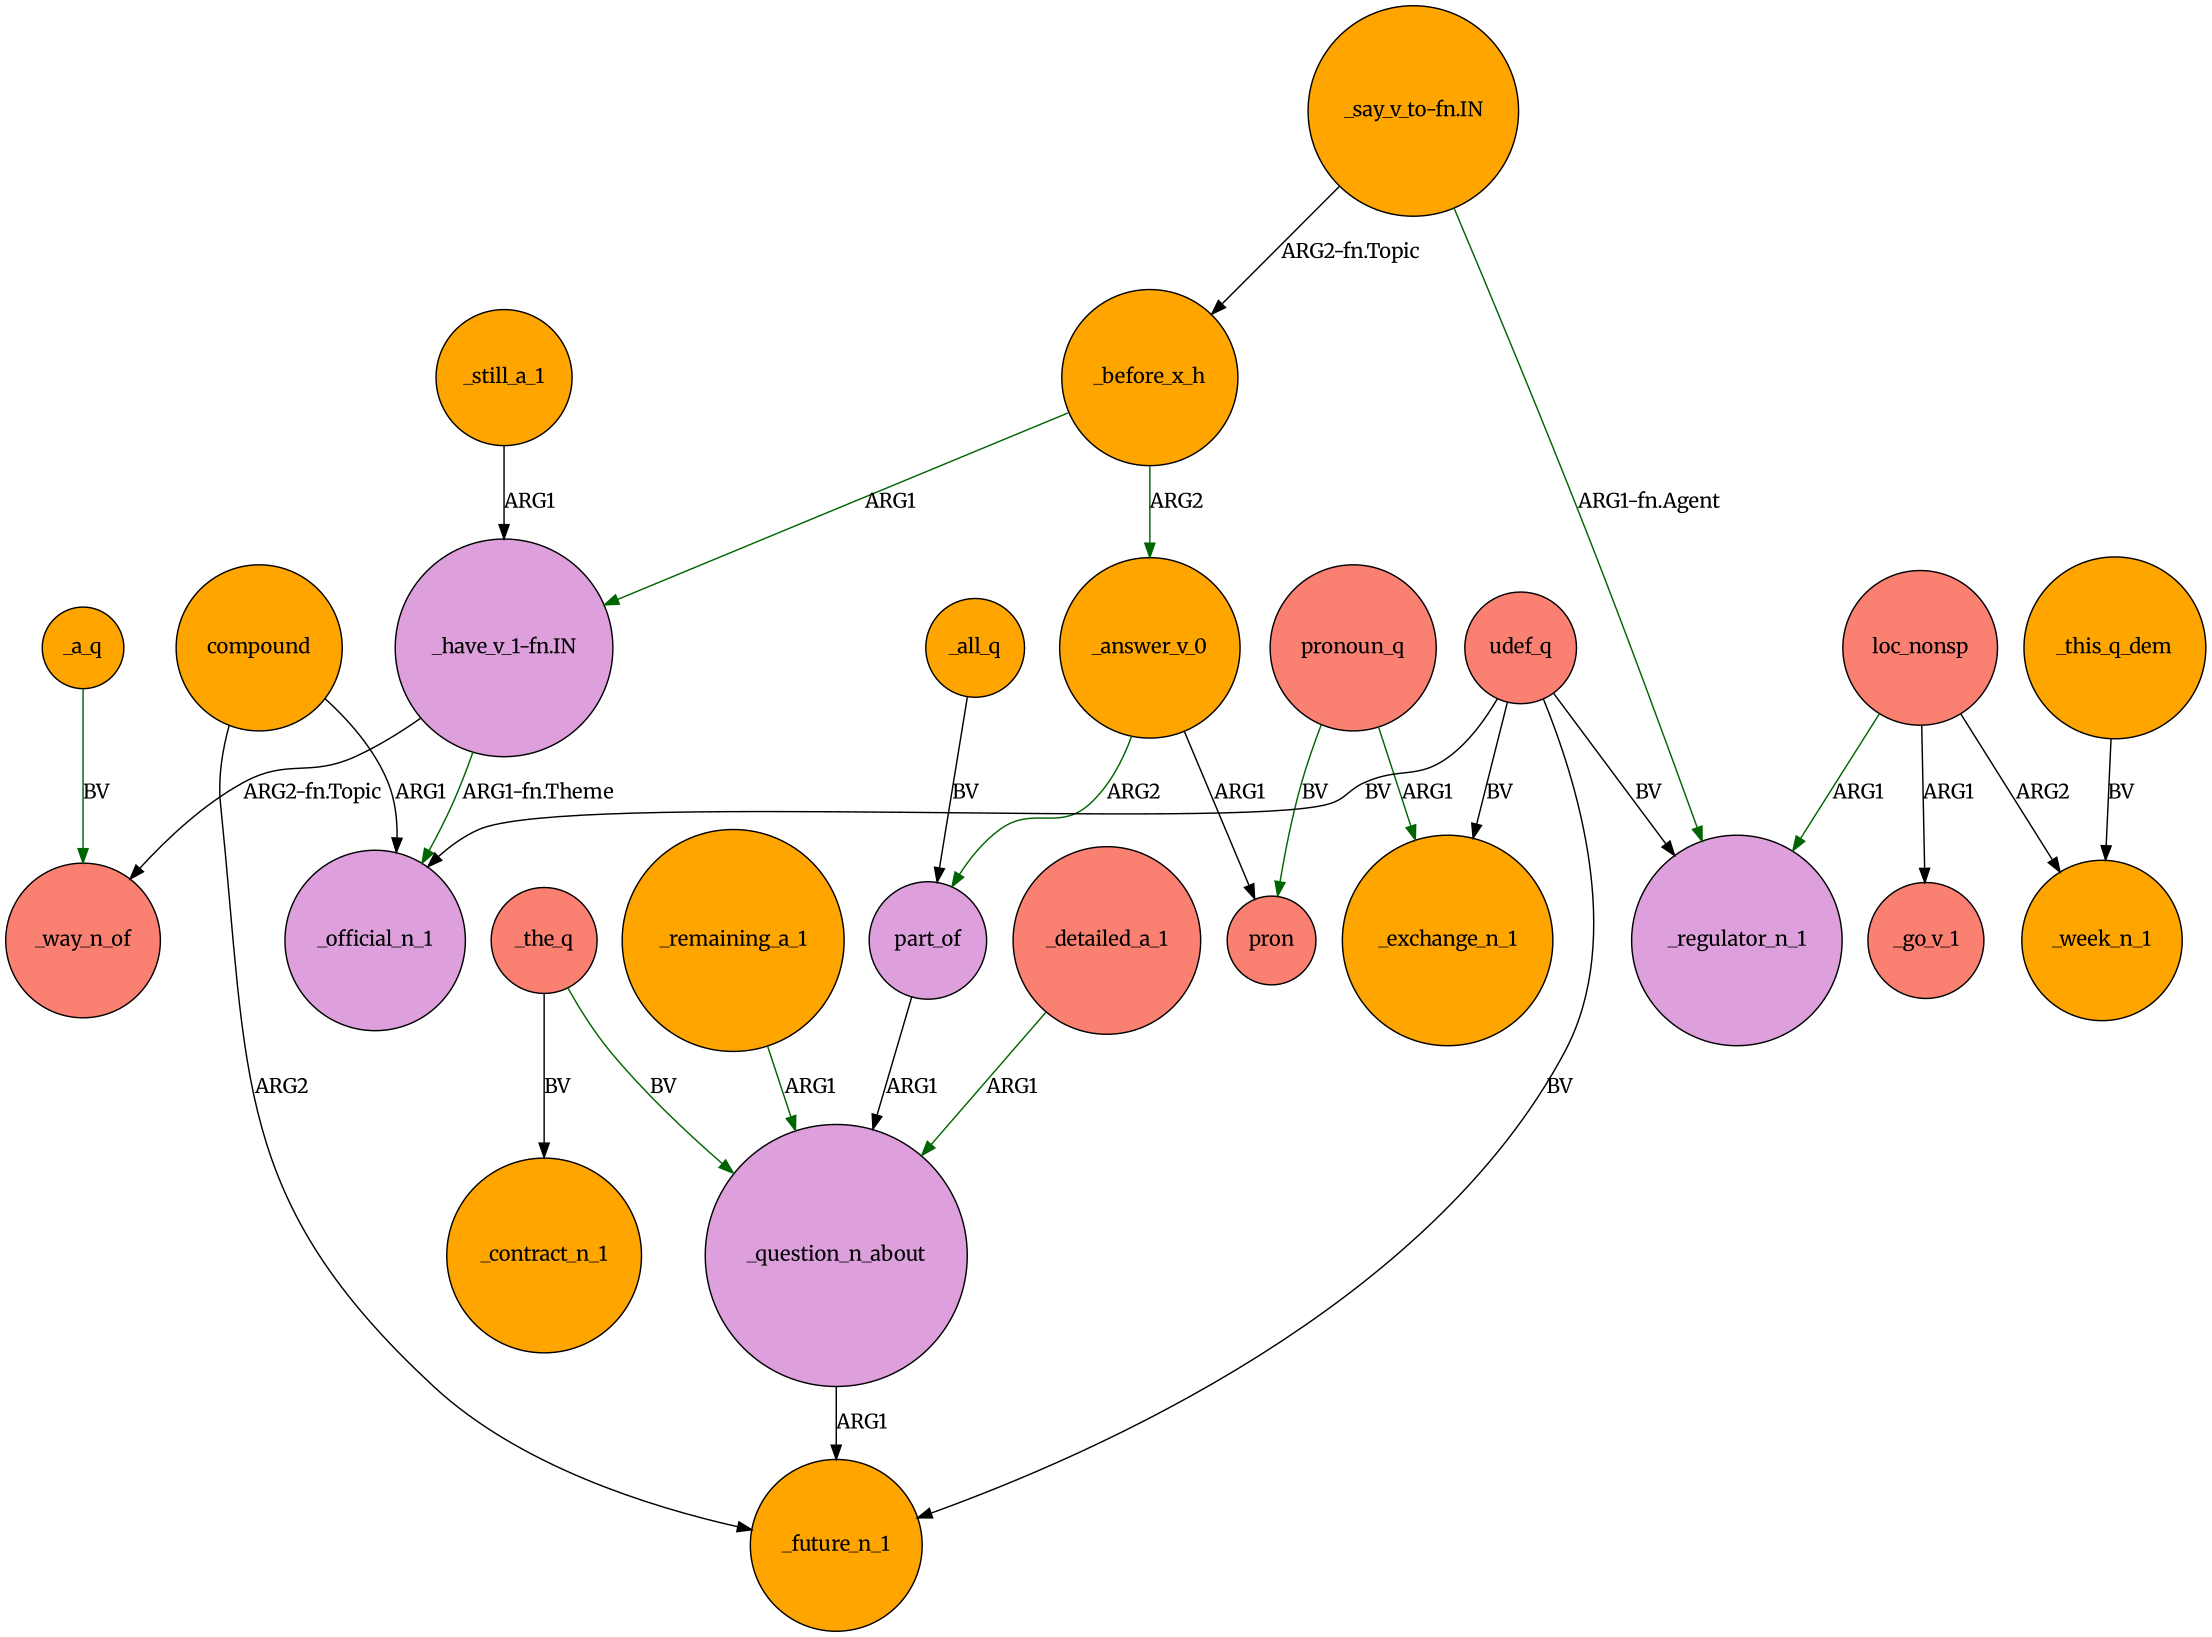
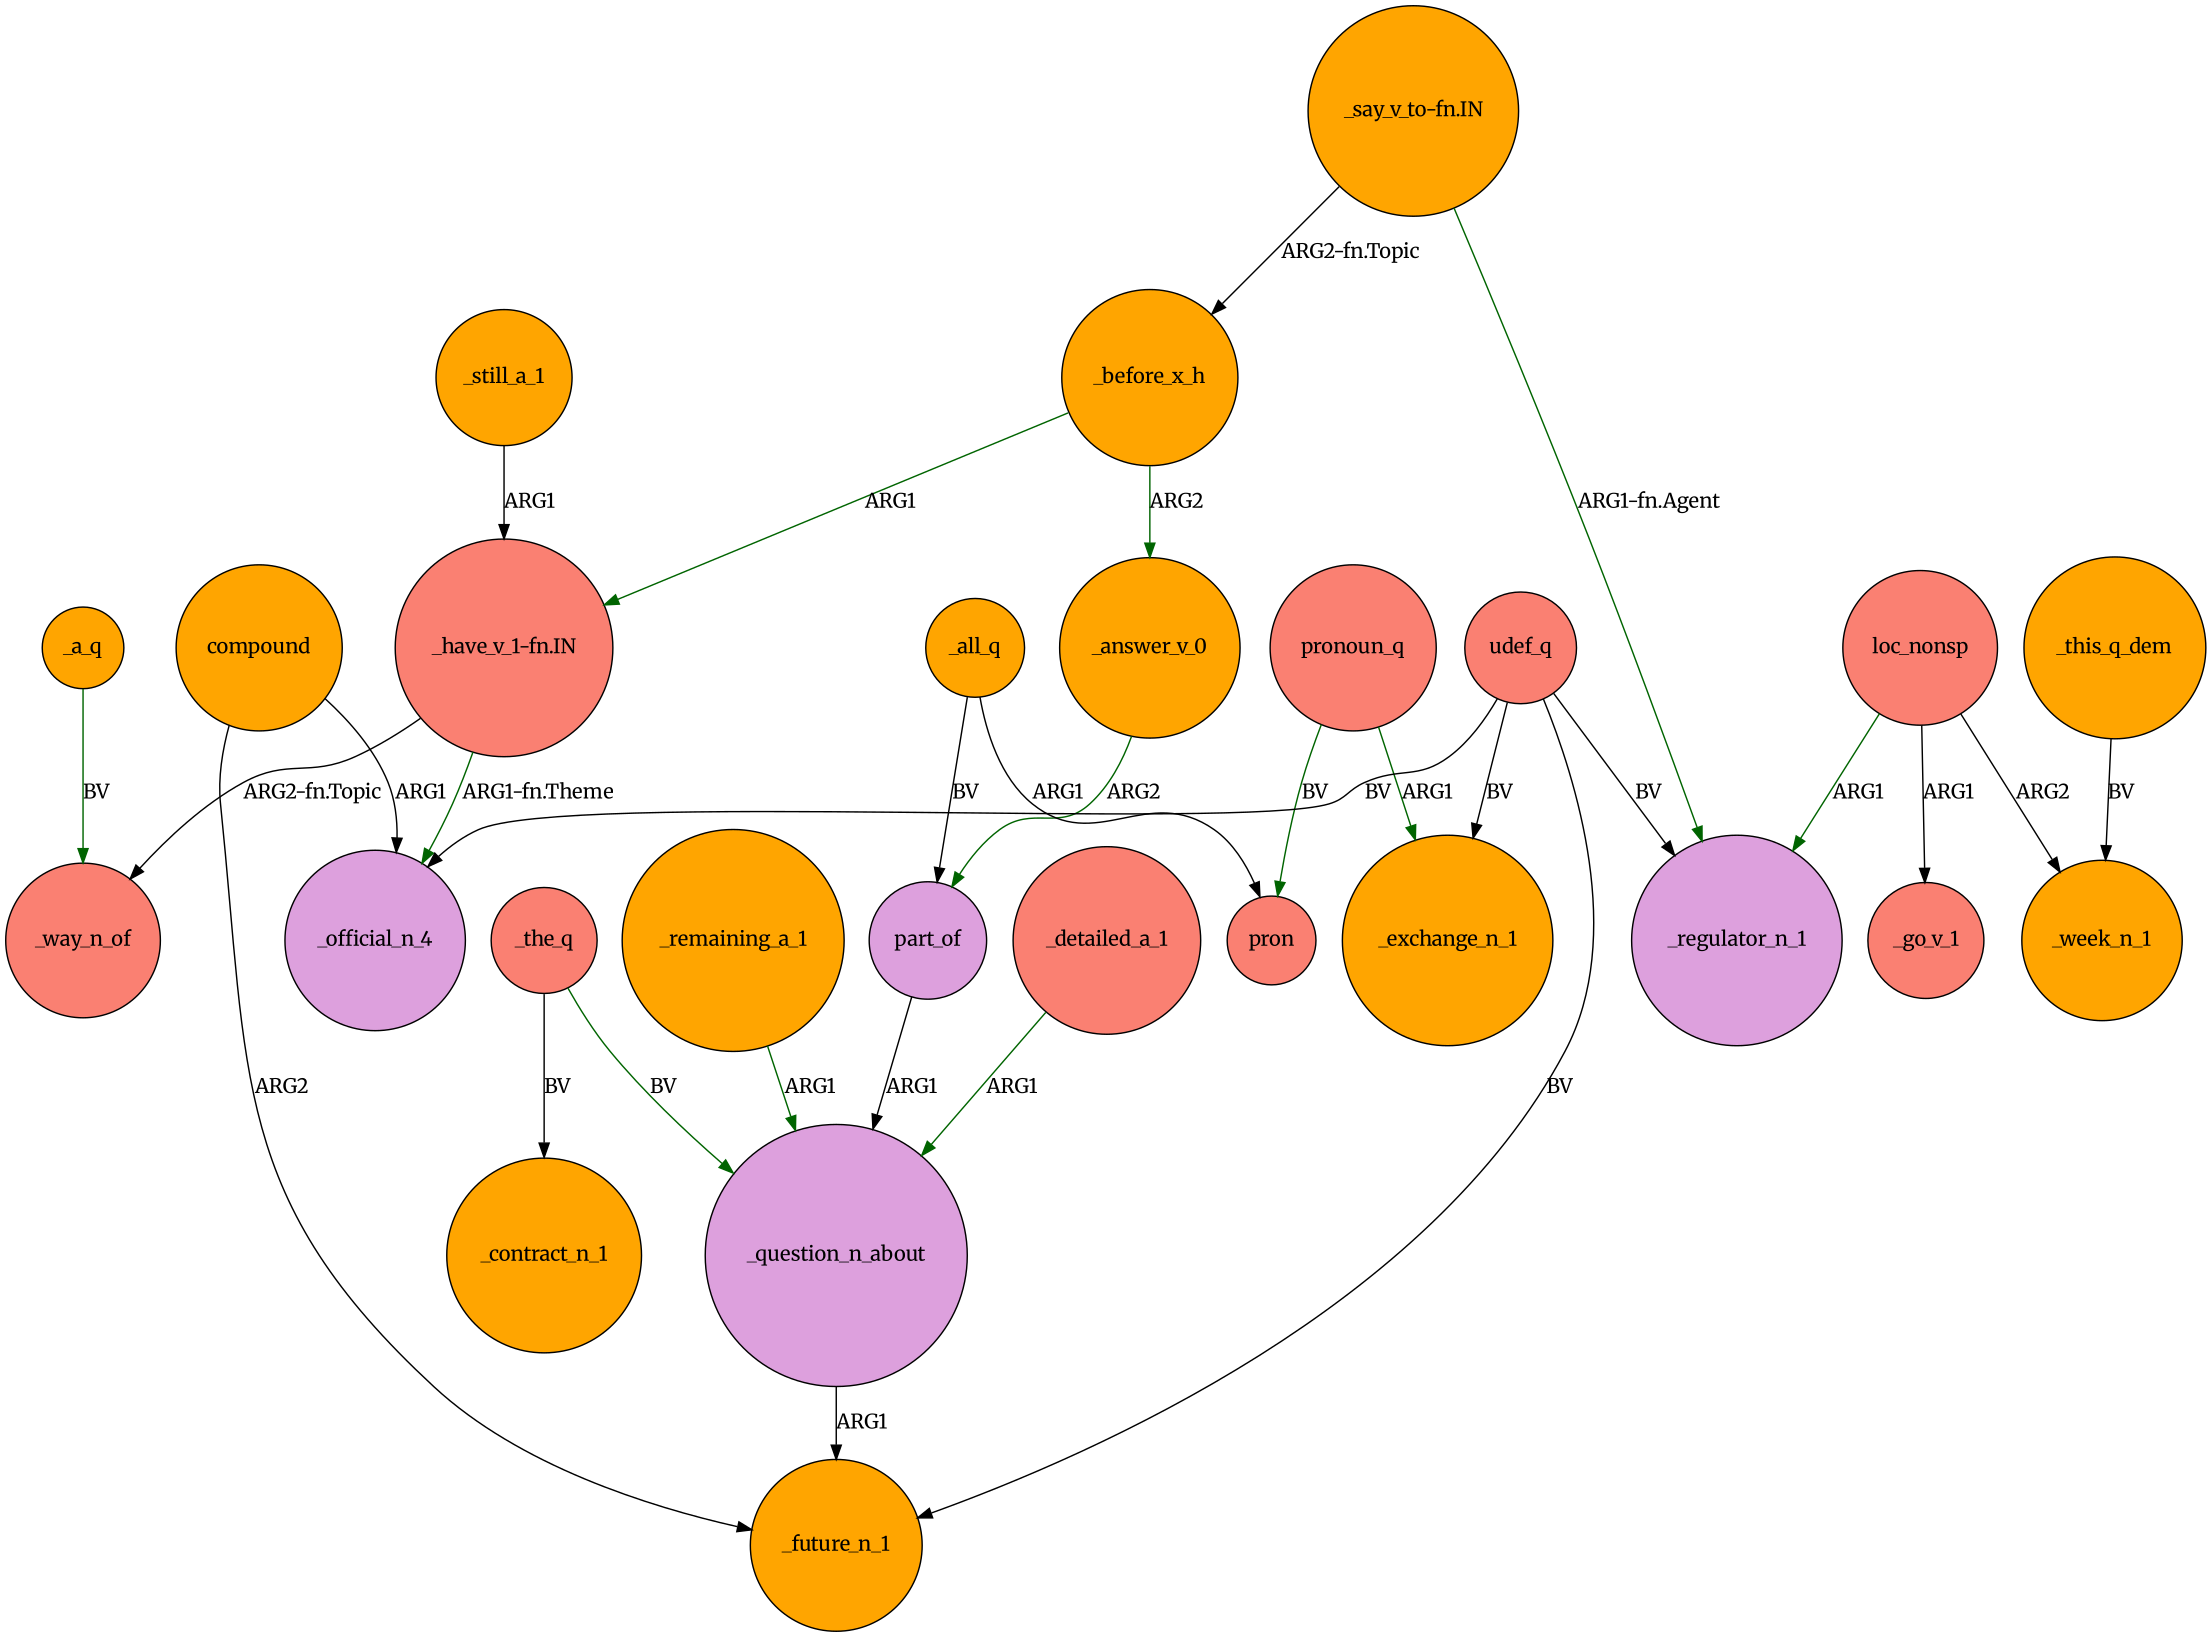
(504, 648) -> (504, 648)
(1213, 801) -> (1096, 822)
(375, 940) -> (375, 940)
